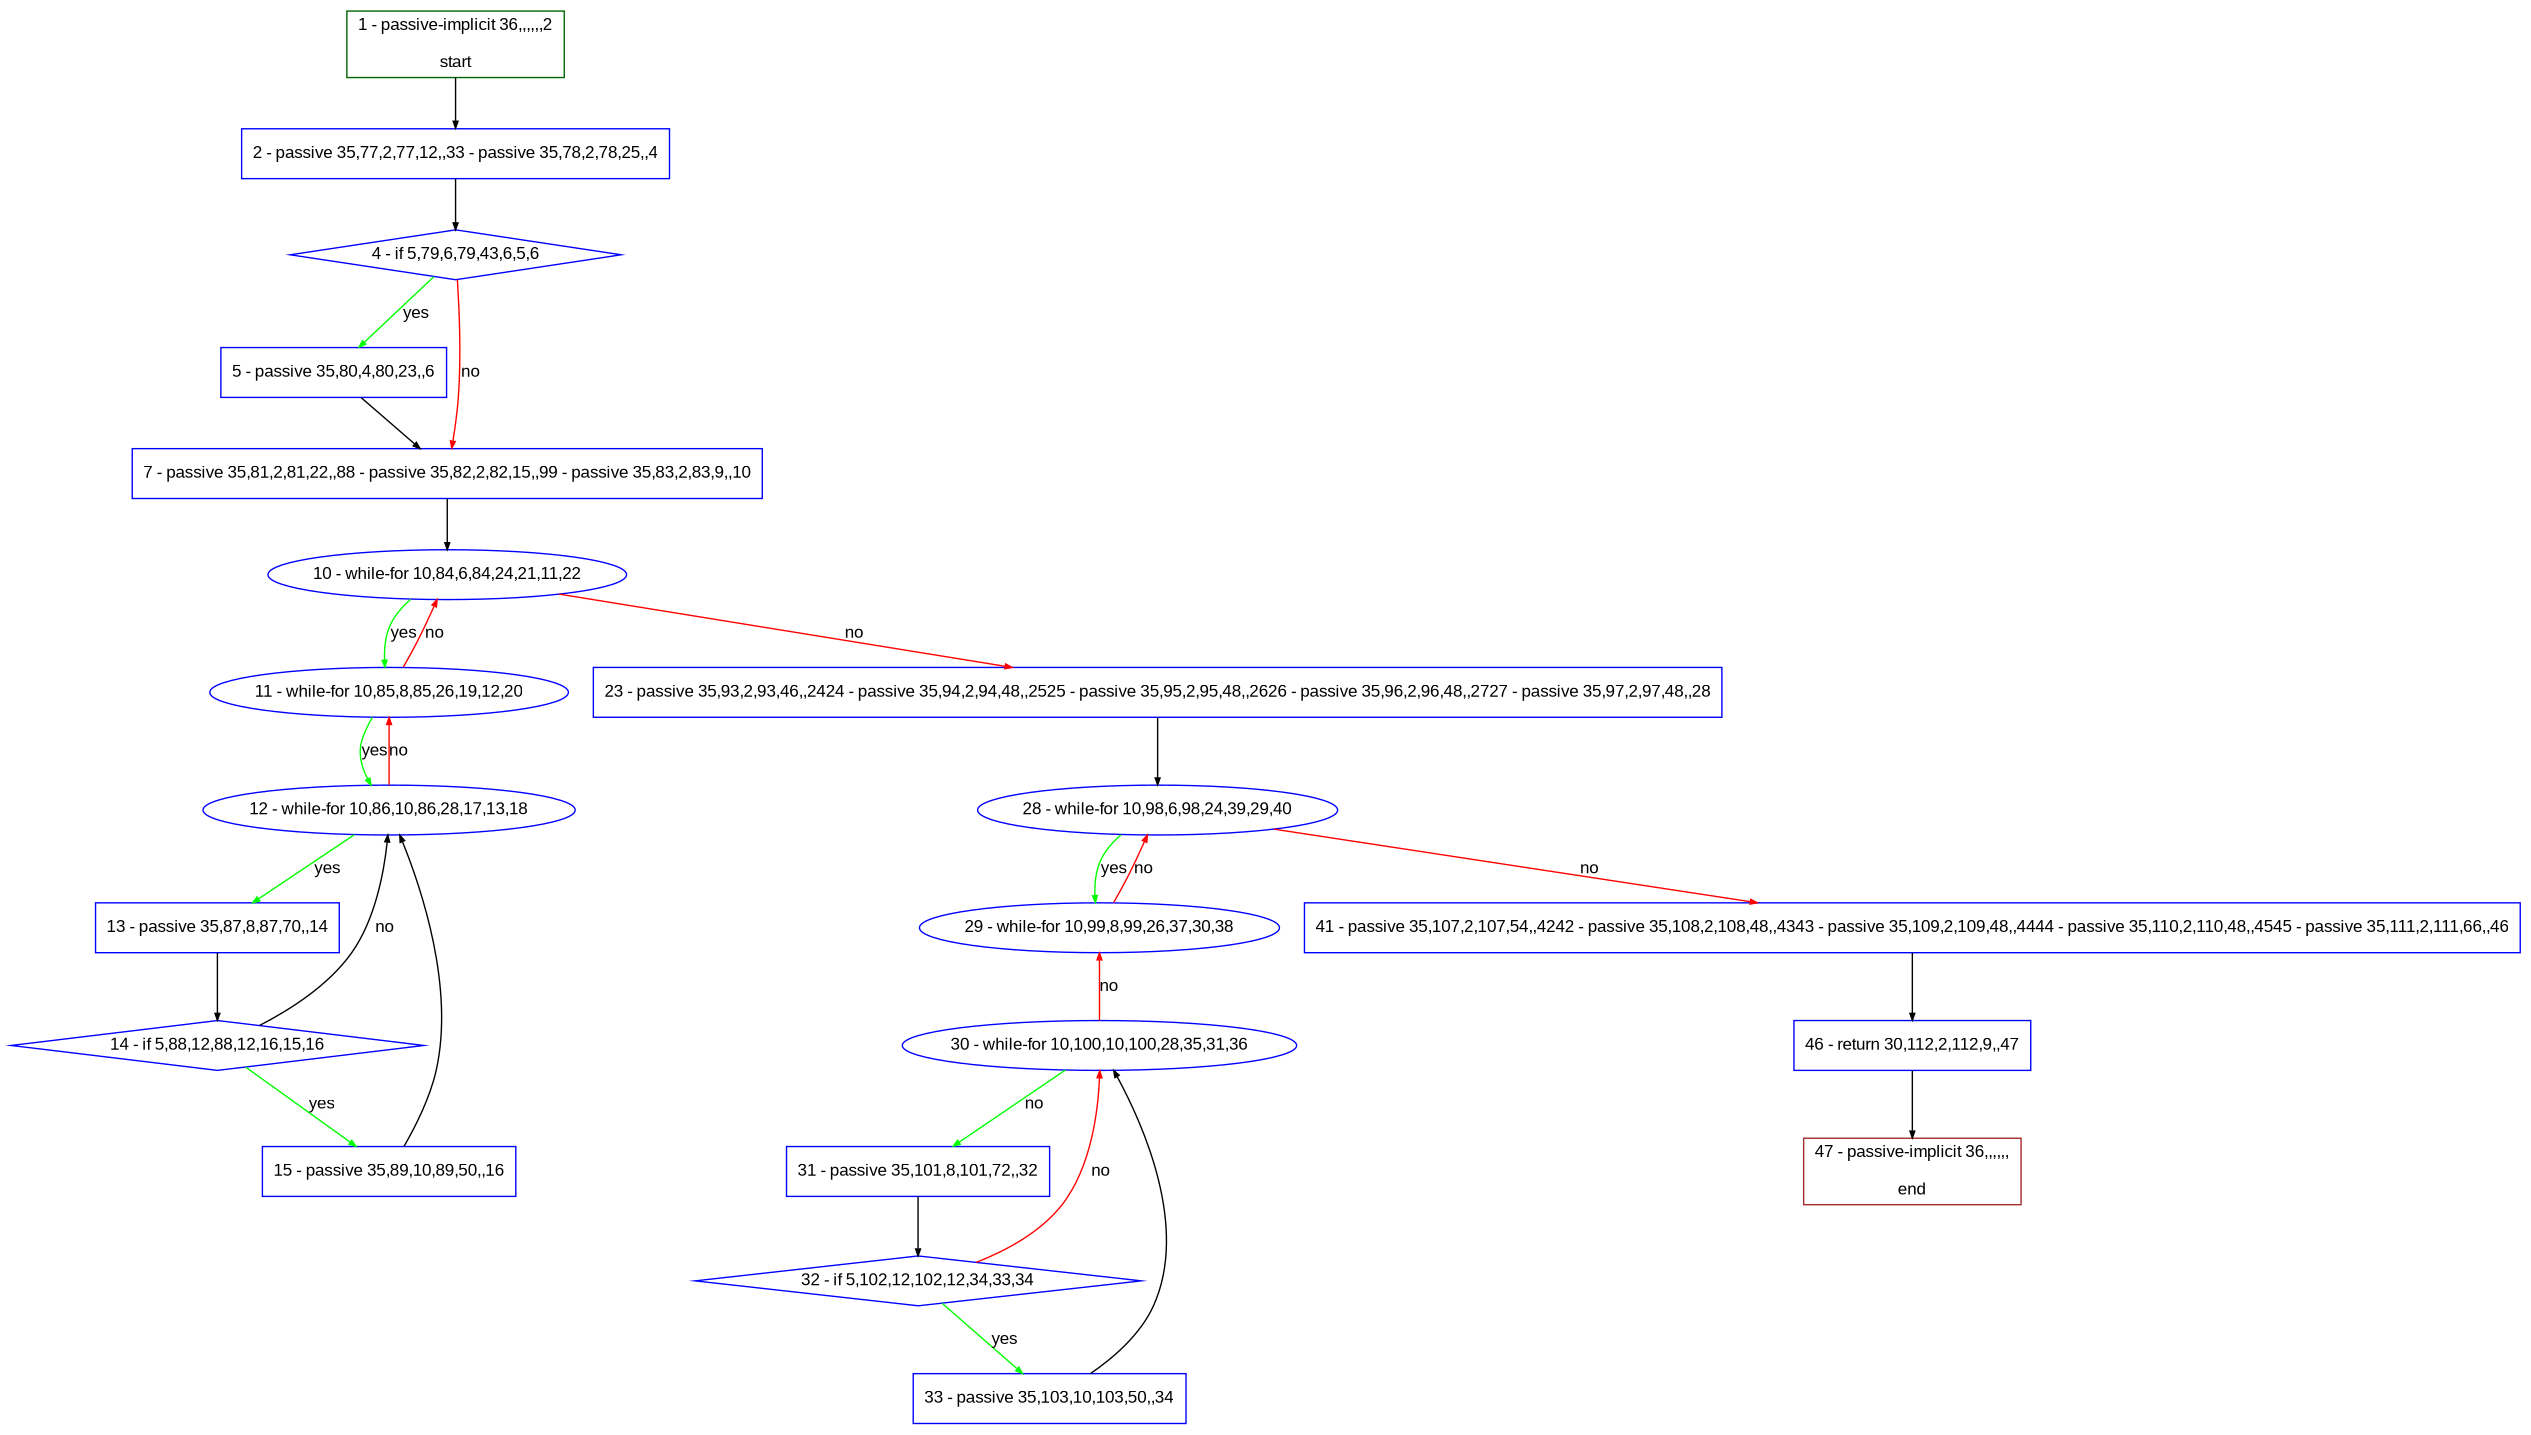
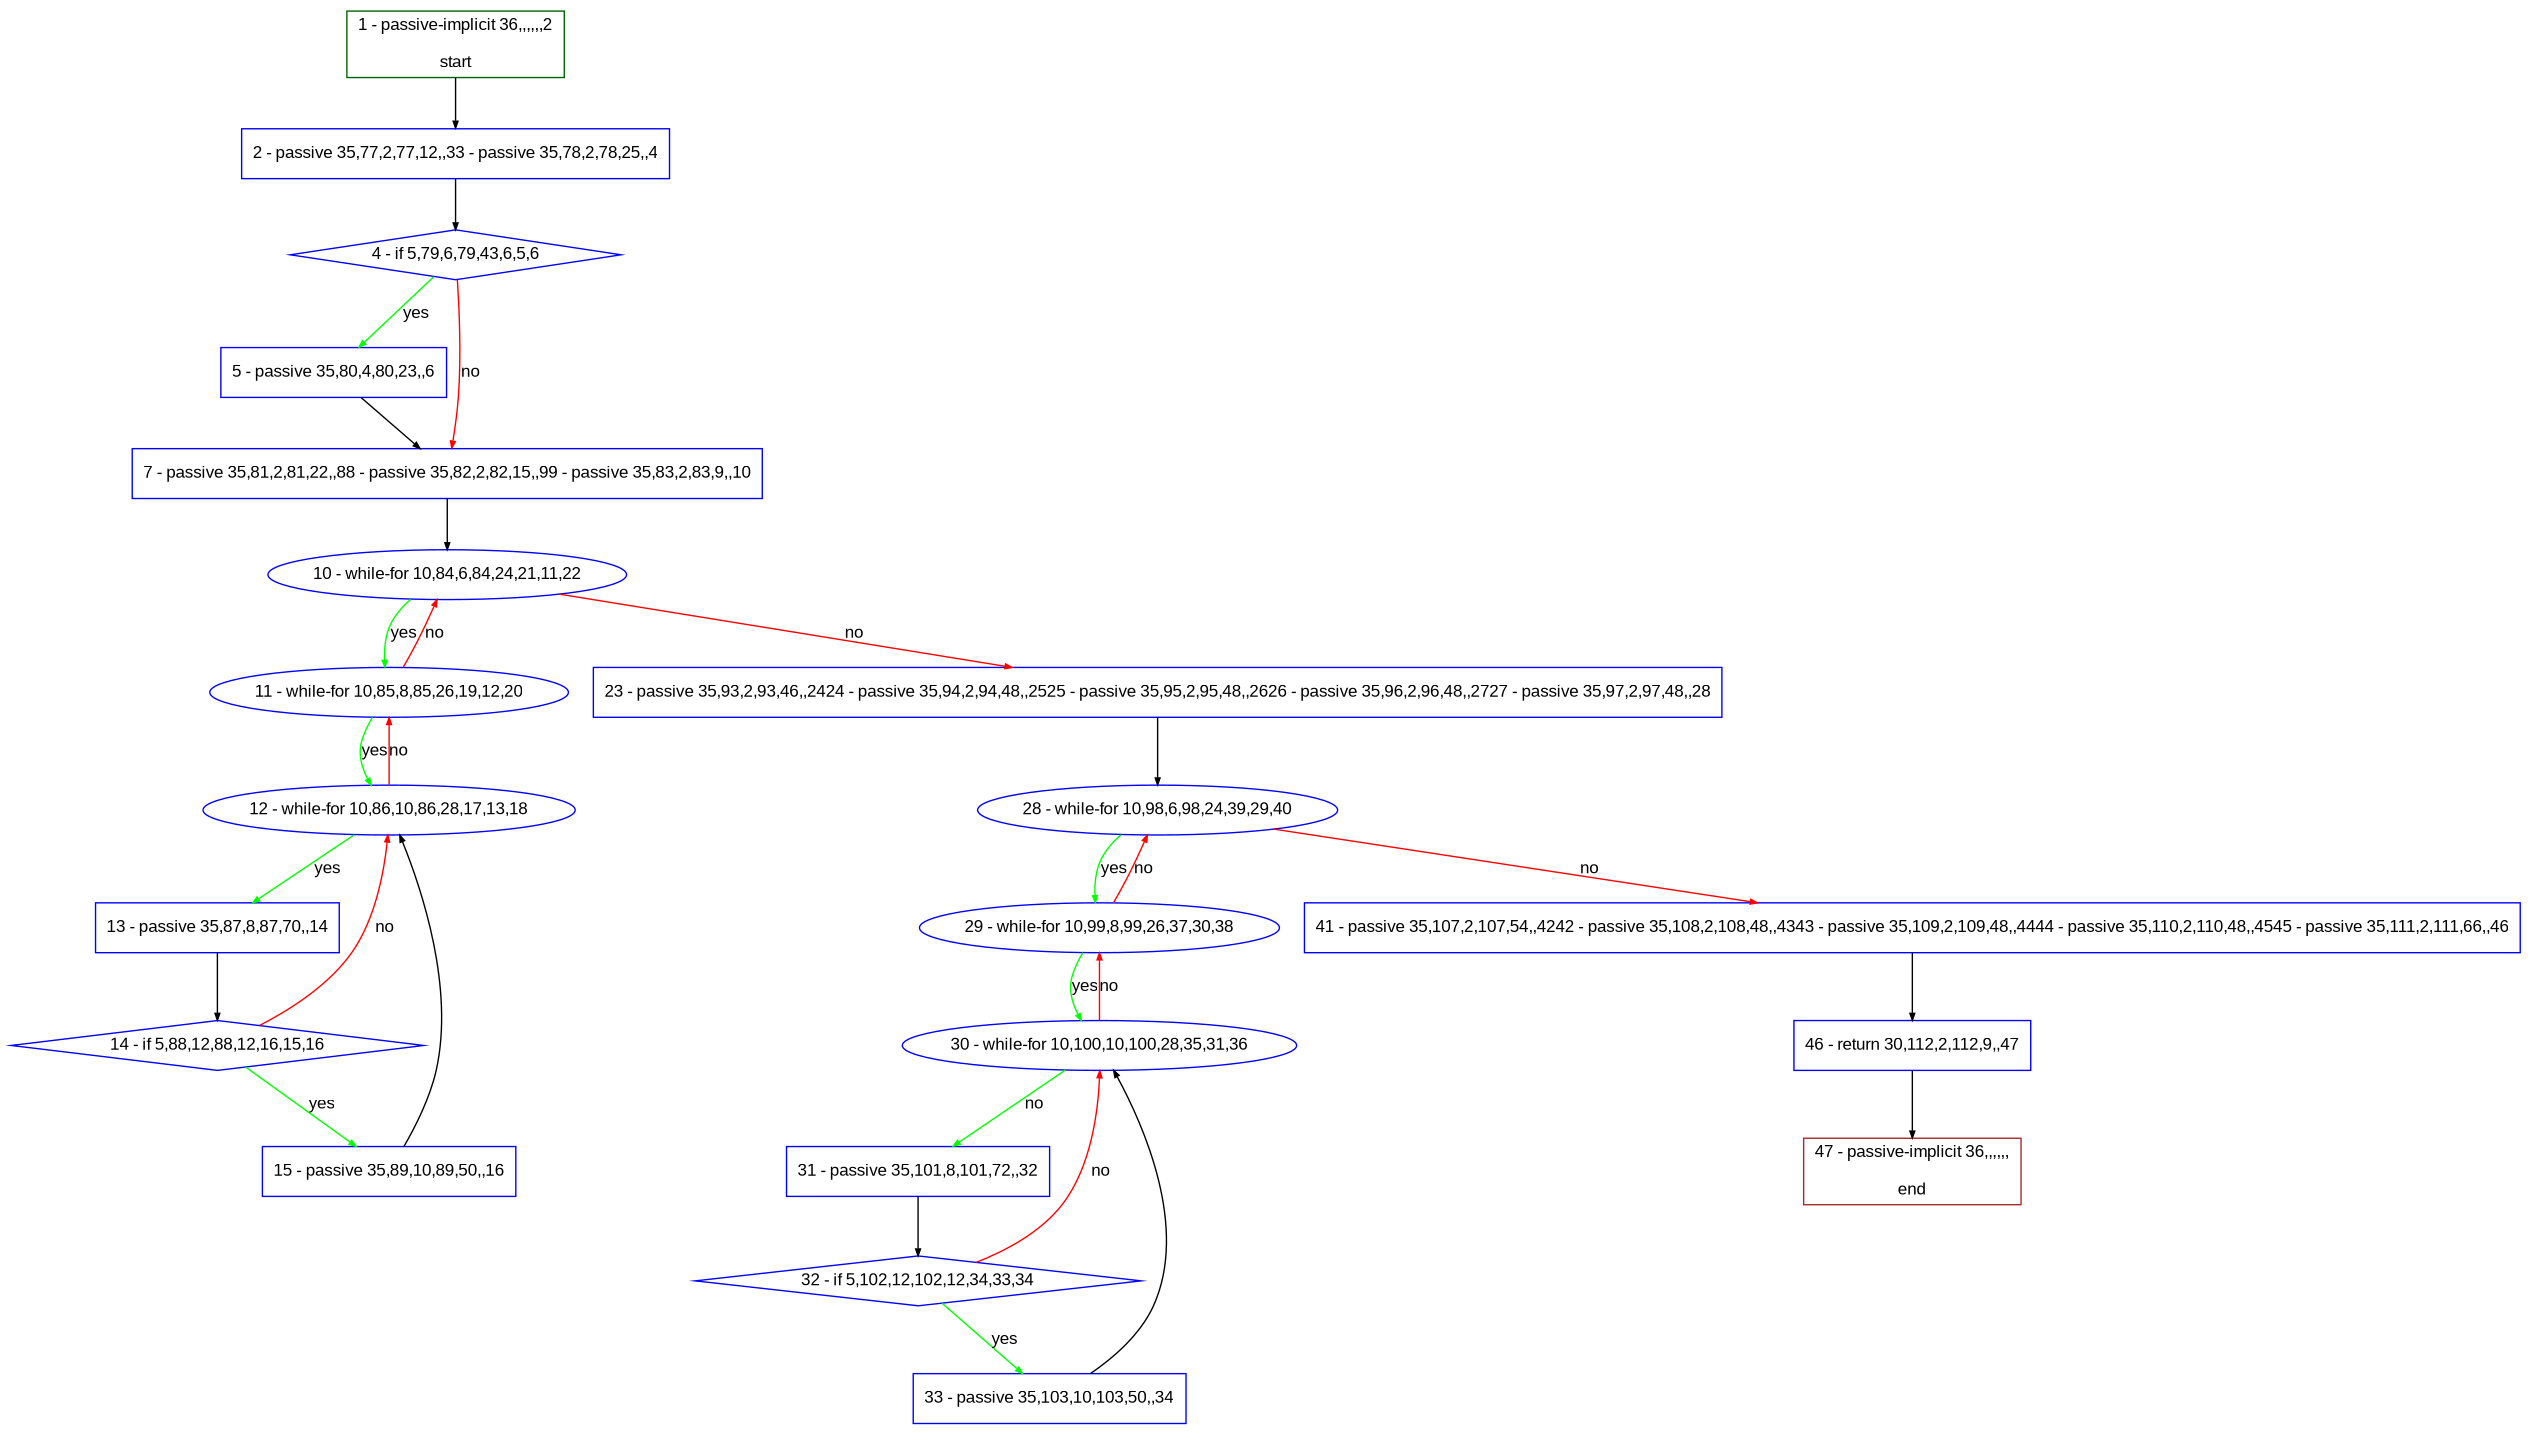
(351, 953) -> (351, 953)
none -> (1071, 983)
